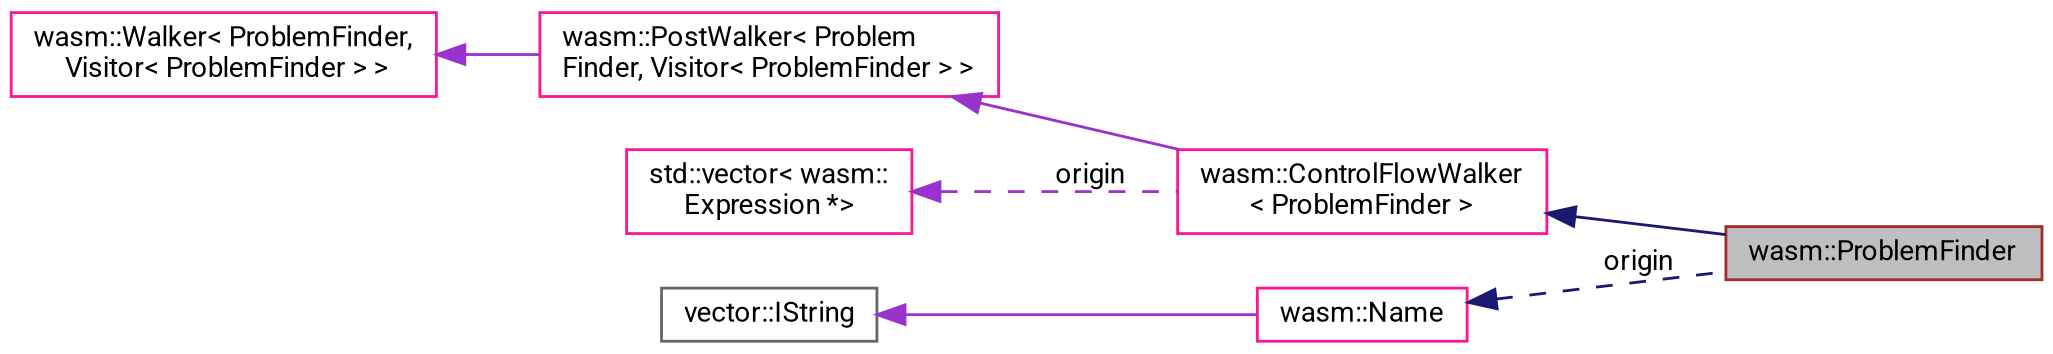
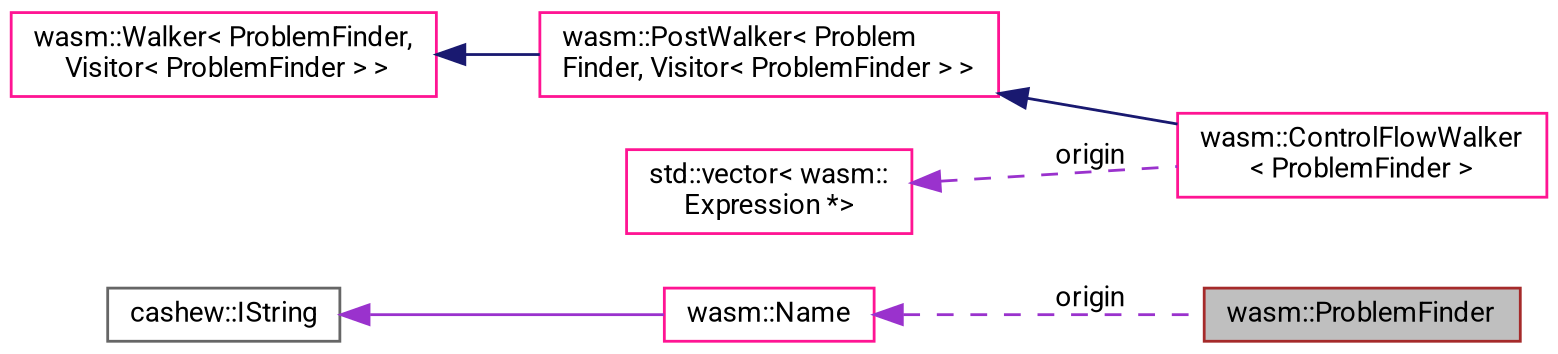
(503, 55) -> (503, 55)
(1080, 126) -> (1102, 111)
(1651, 226) -> none
(1611, 285) -> (1053, 315)
(769, 315) -> (224, 315)
